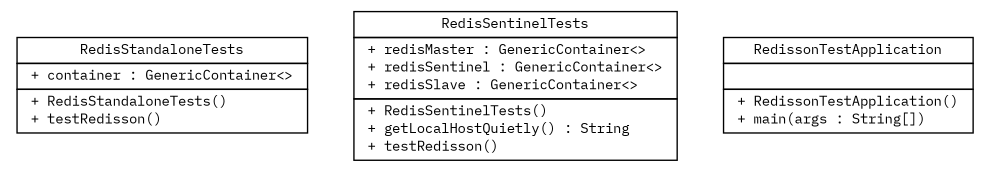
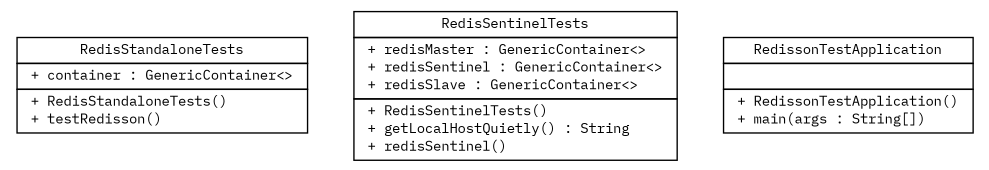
(434, 147) -> (438, 147)
